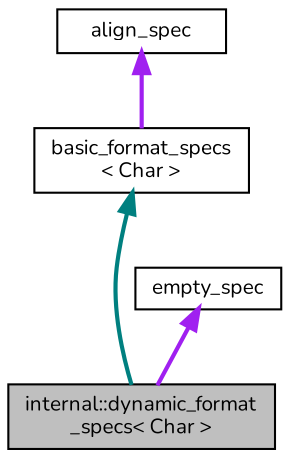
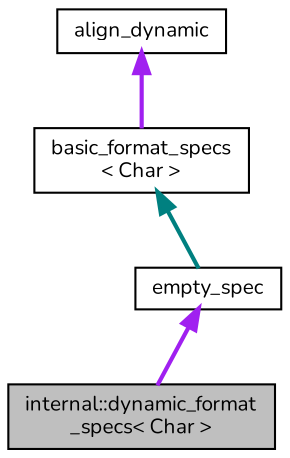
(142, 31) -> (142, 31)
(116, 299) -> (183, 239)
